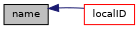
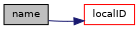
(71, 8) -> (61, 21)
